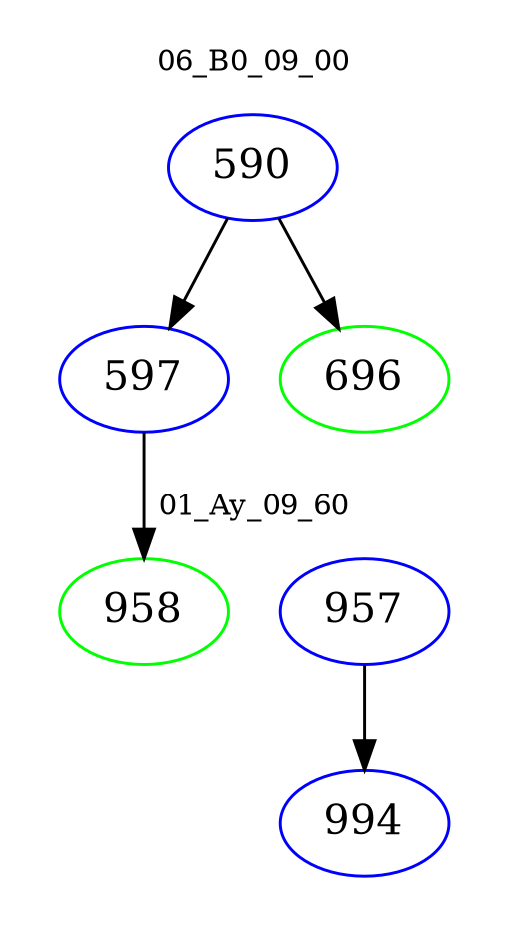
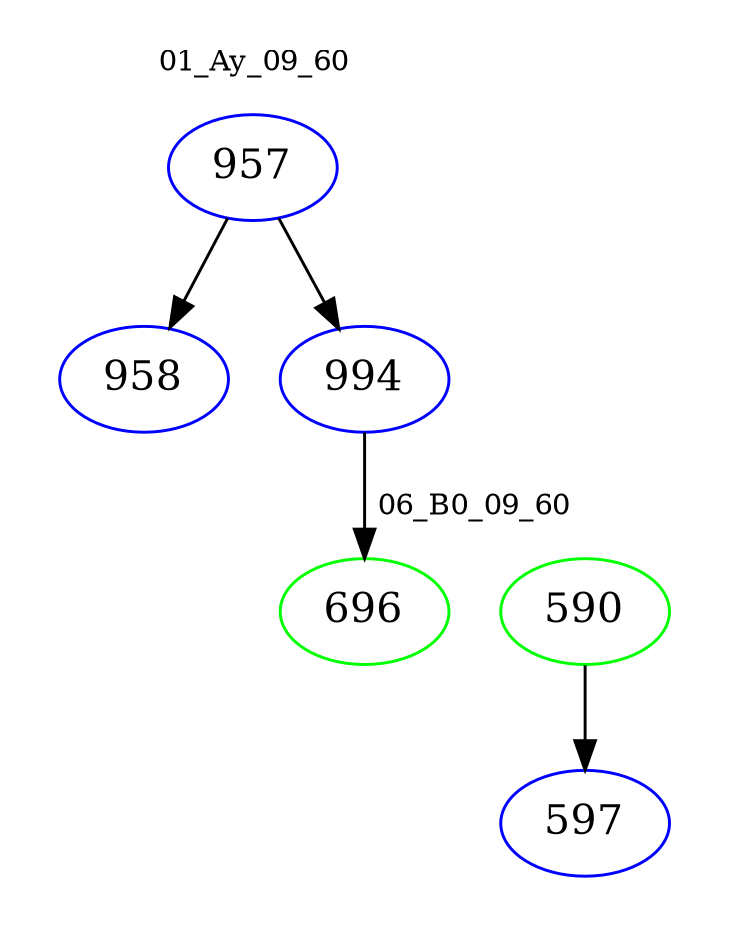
(254, 63) -> (475, 507)
(253, 168) -> (585, 612)
(302, 260) -> (365, 497)
(144, 497) -> (206, 260)
(144, 612) -> (144, 379)
